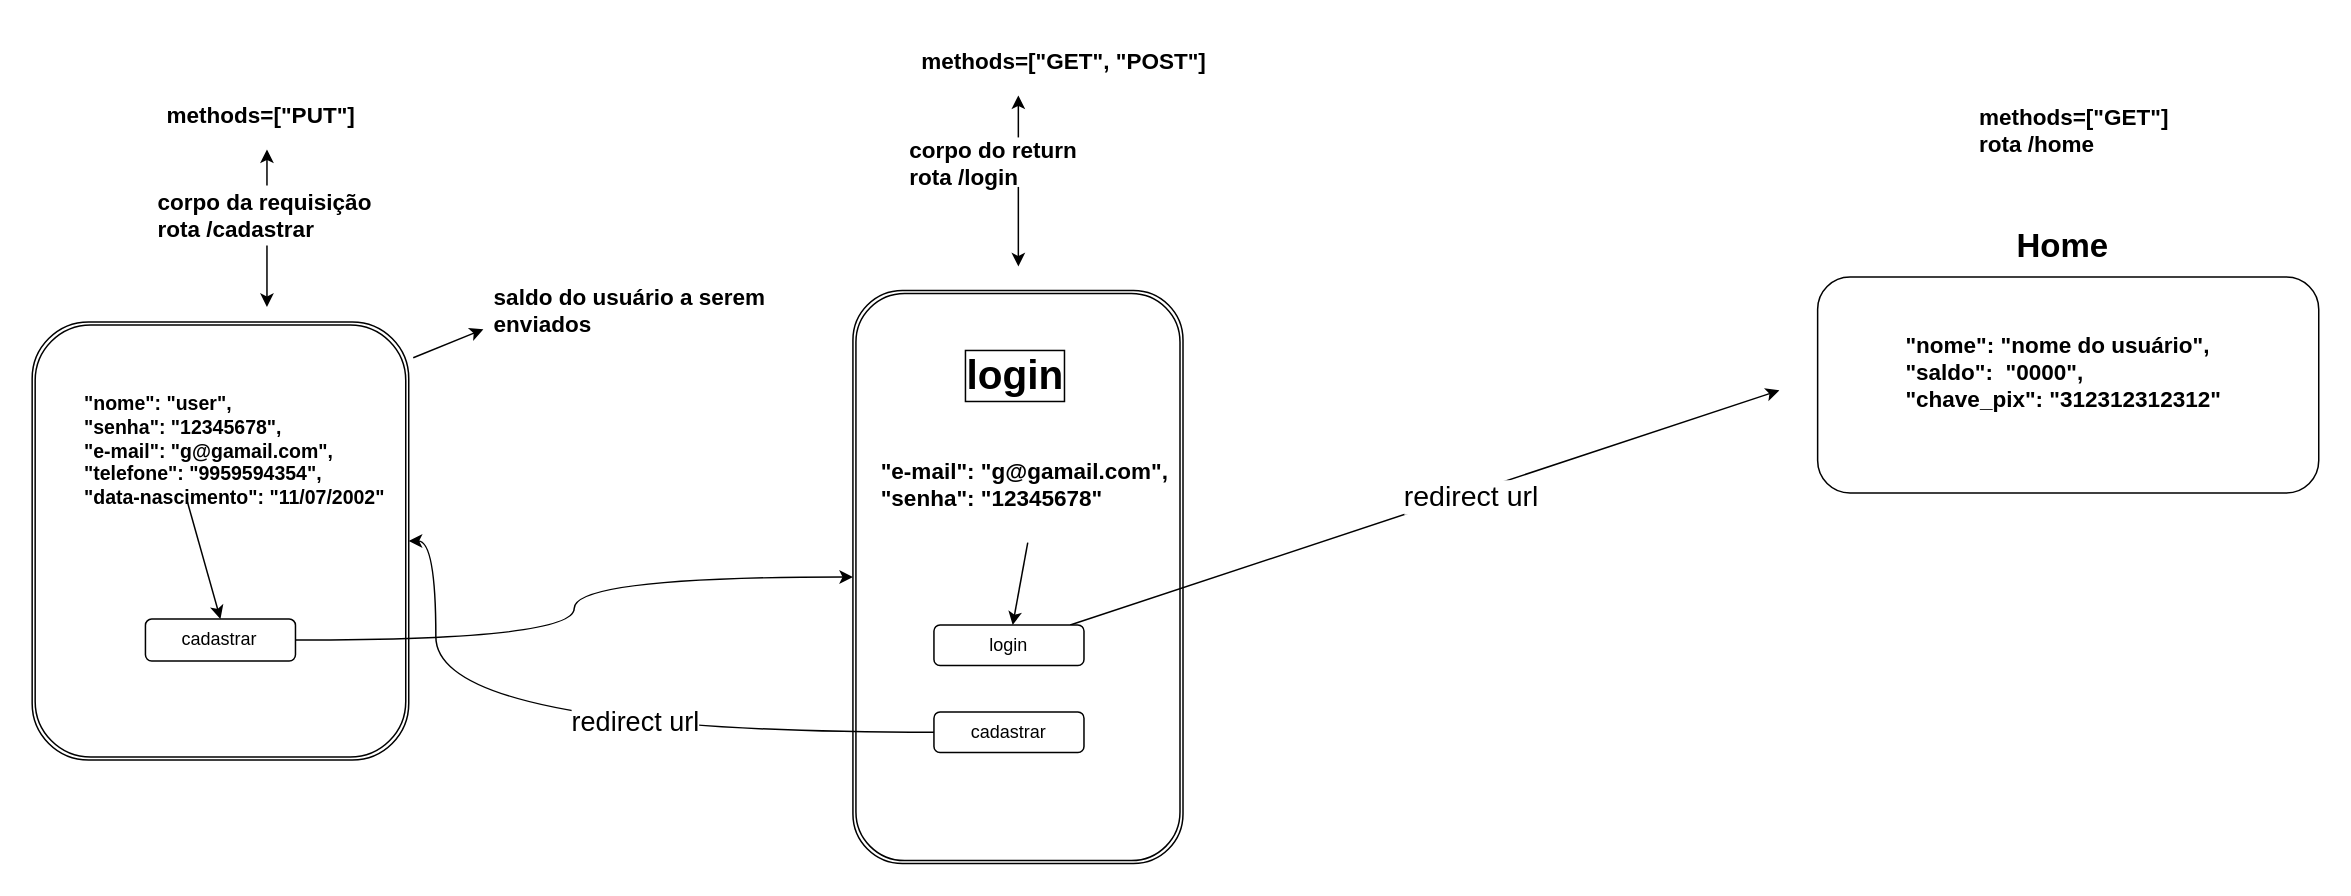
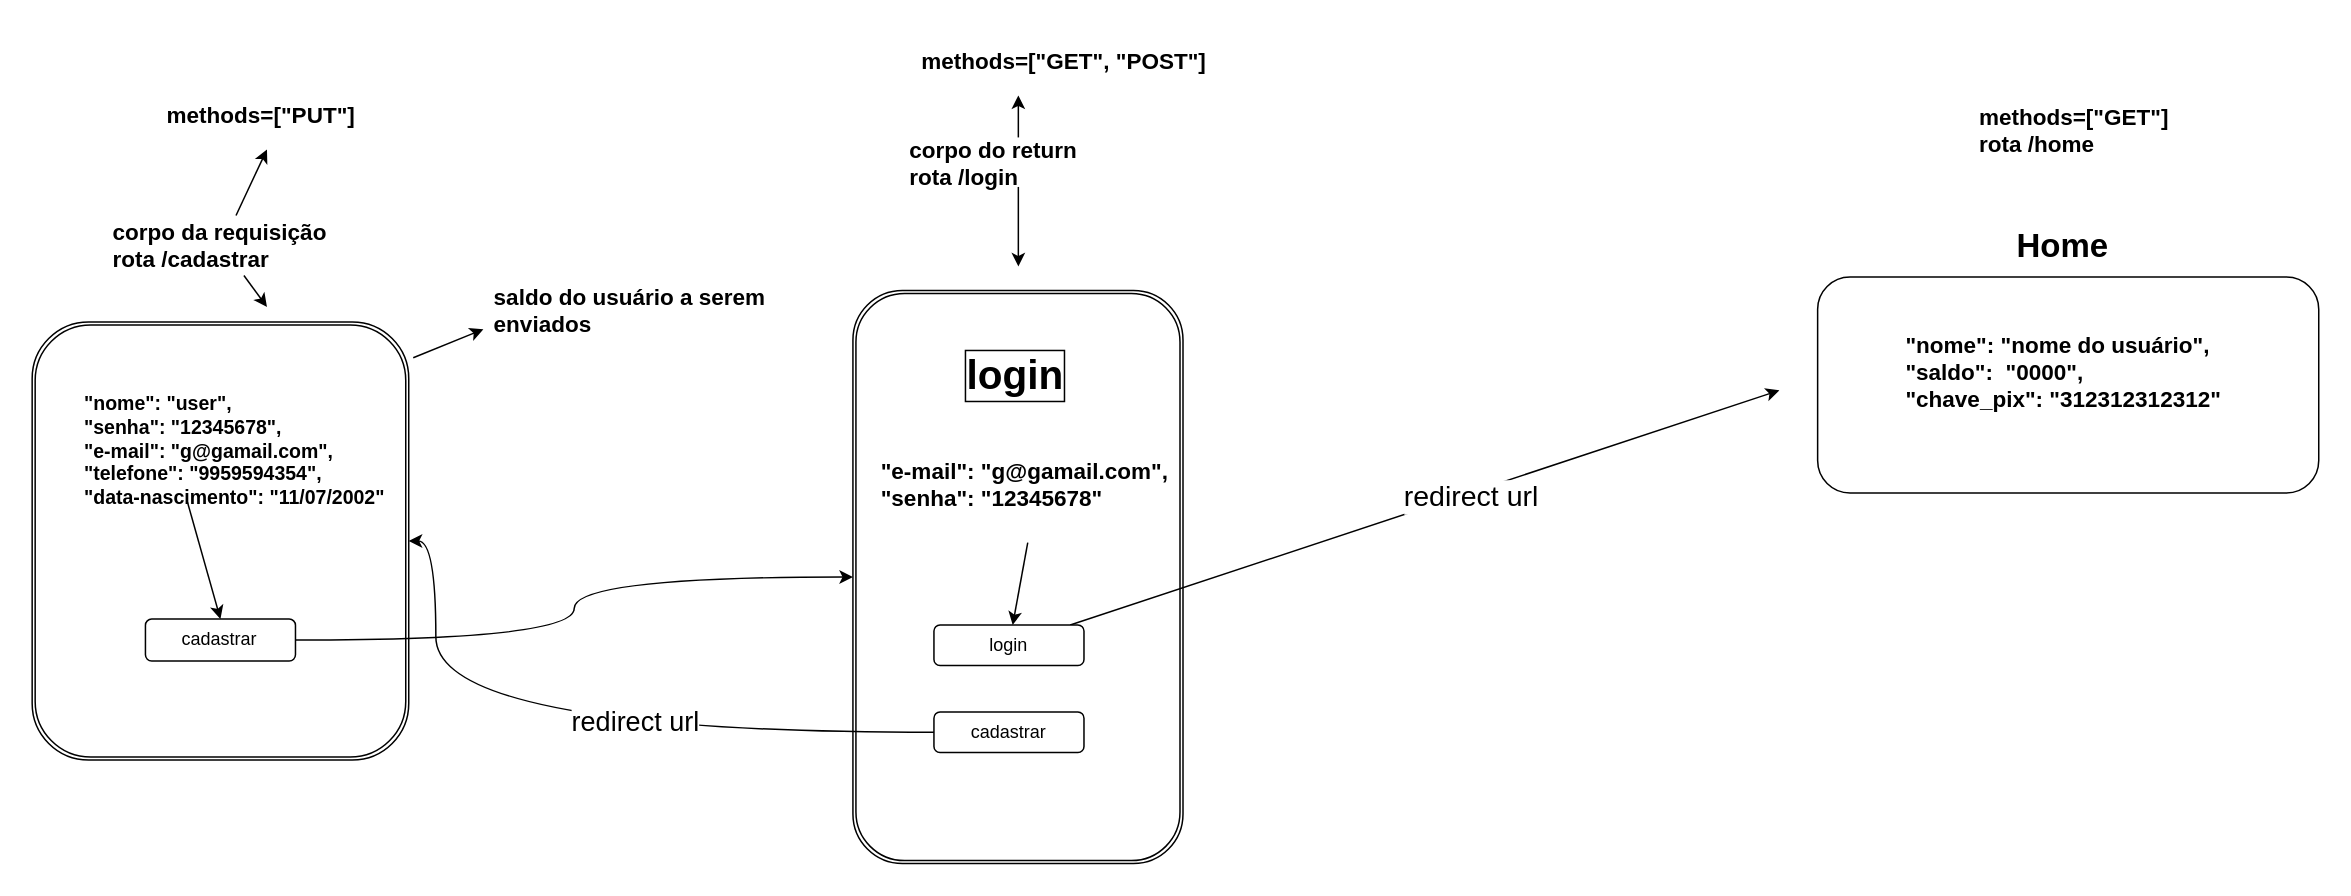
(267, 215) -> (222, 245)
